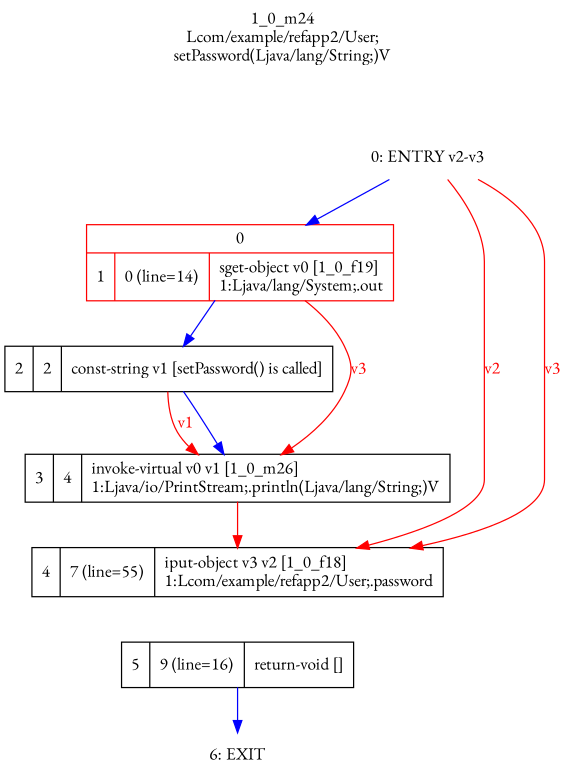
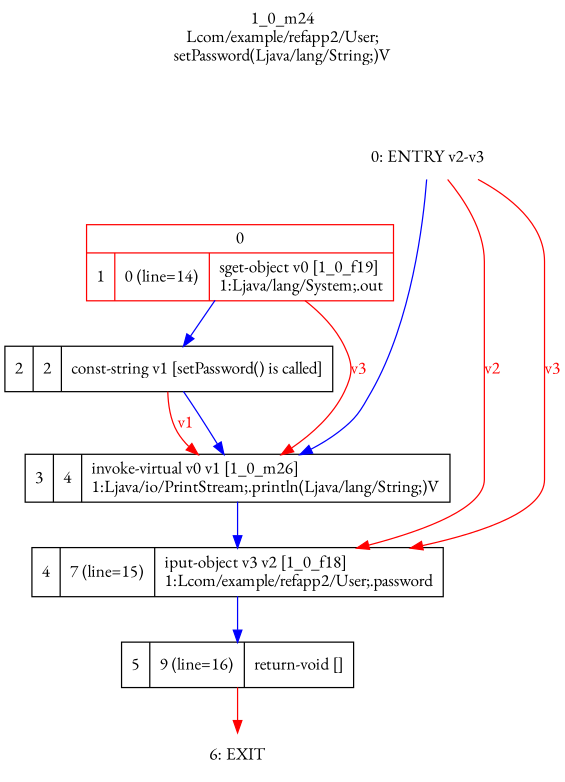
(353, 199) -> (398, 329)
(238, 519) -> (238, 519)
(107, 572) -> (107, 572)
none -> (238, 613)
(238, 704) -> (238, 704)
